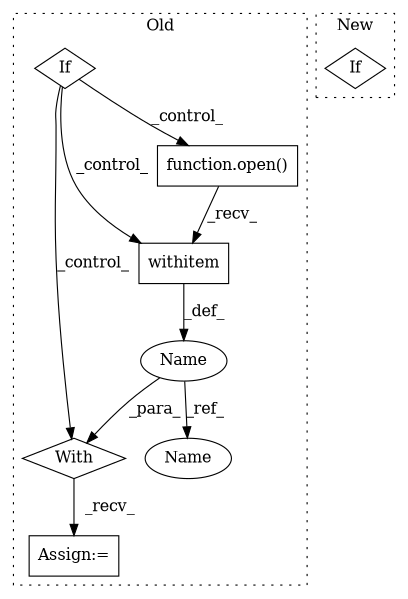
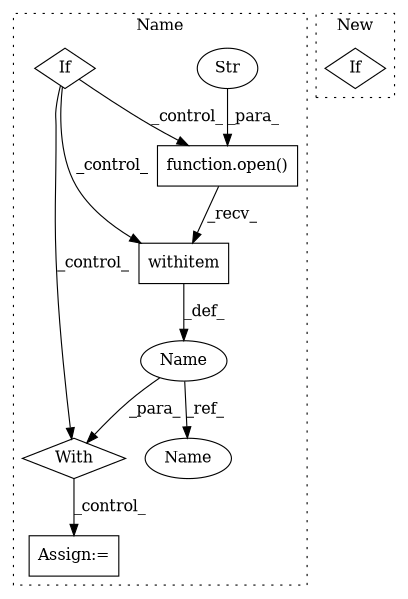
(160, 26) -> (160, 26)
none -> (228, 68)
(110, 507) -> (110, 507)
